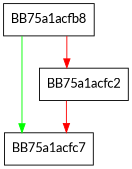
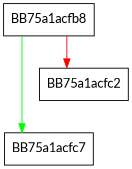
(66, 112) -> none
